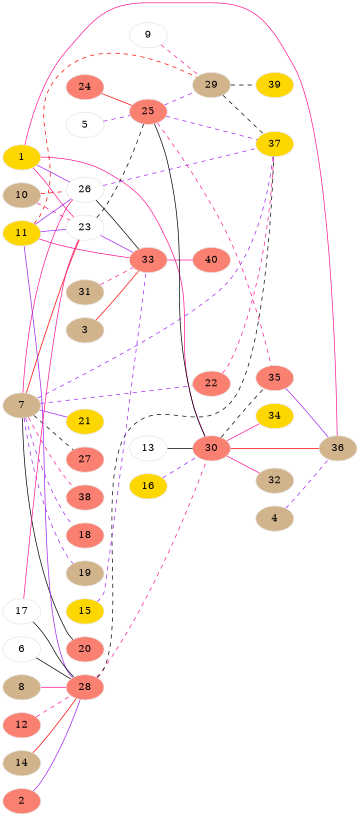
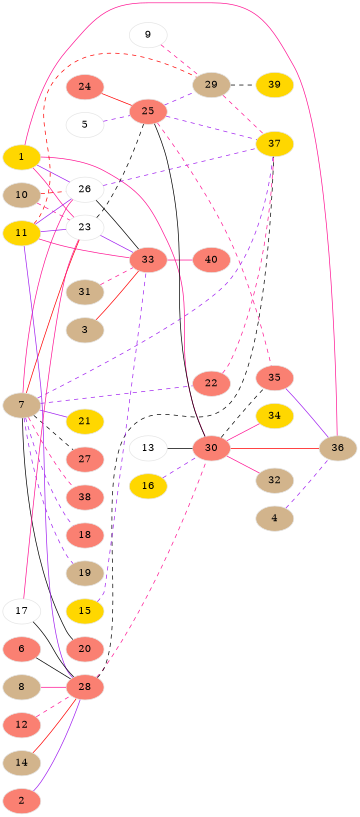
(243, 115) -> (243, 115)
(22, 649) -> (22, 649)
